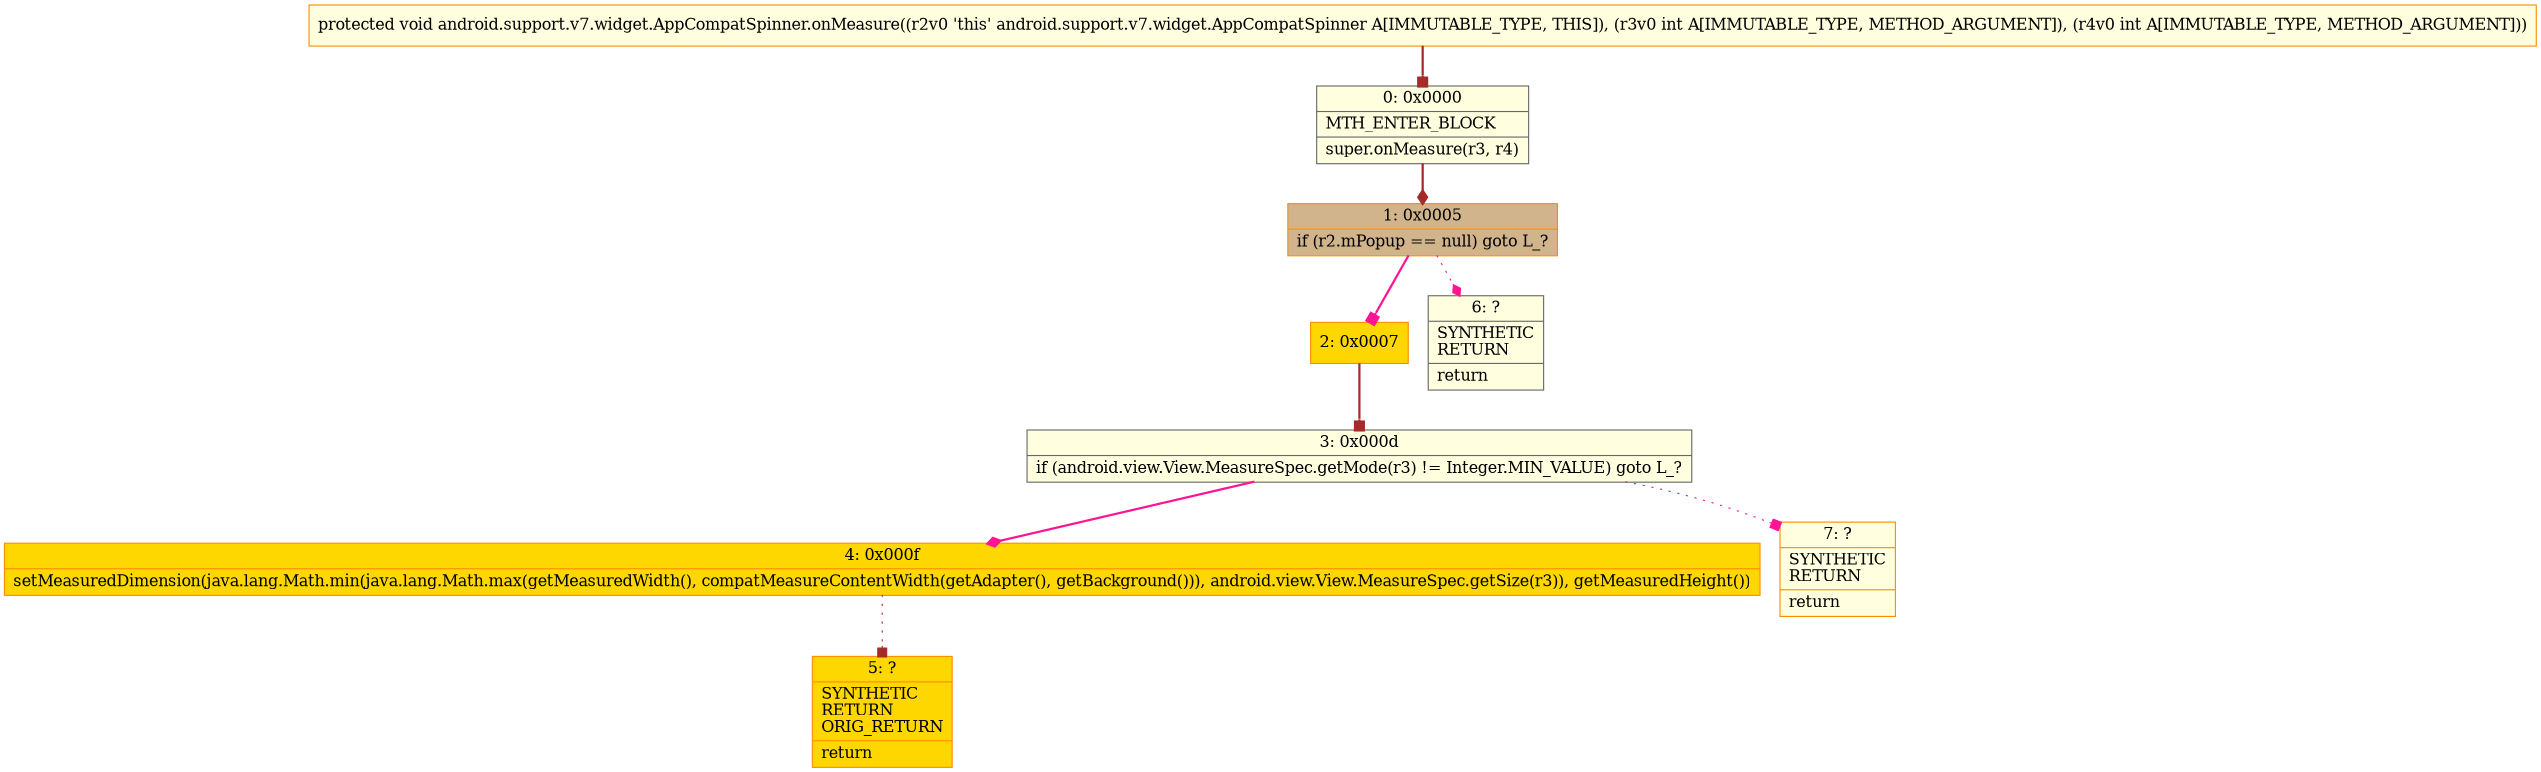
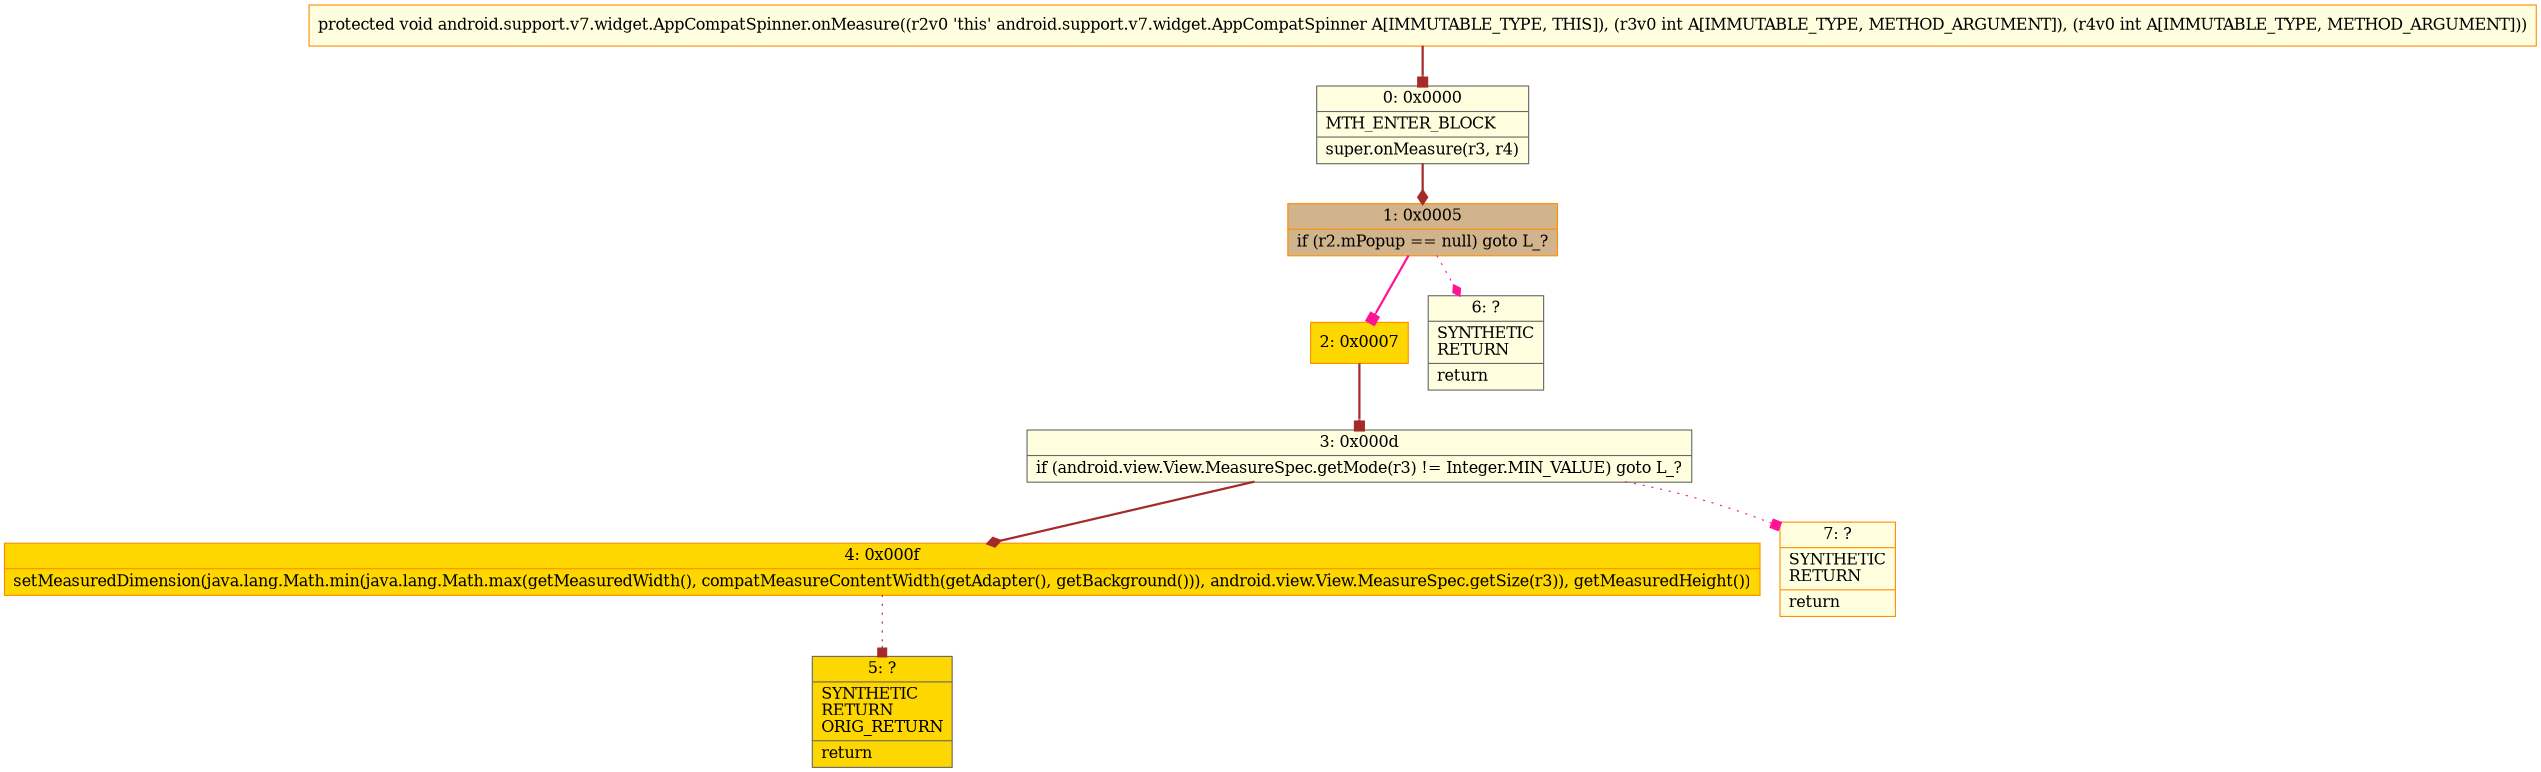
(1128, 511) -> (1128, 511)
(882, 712) -> (882, 712)
